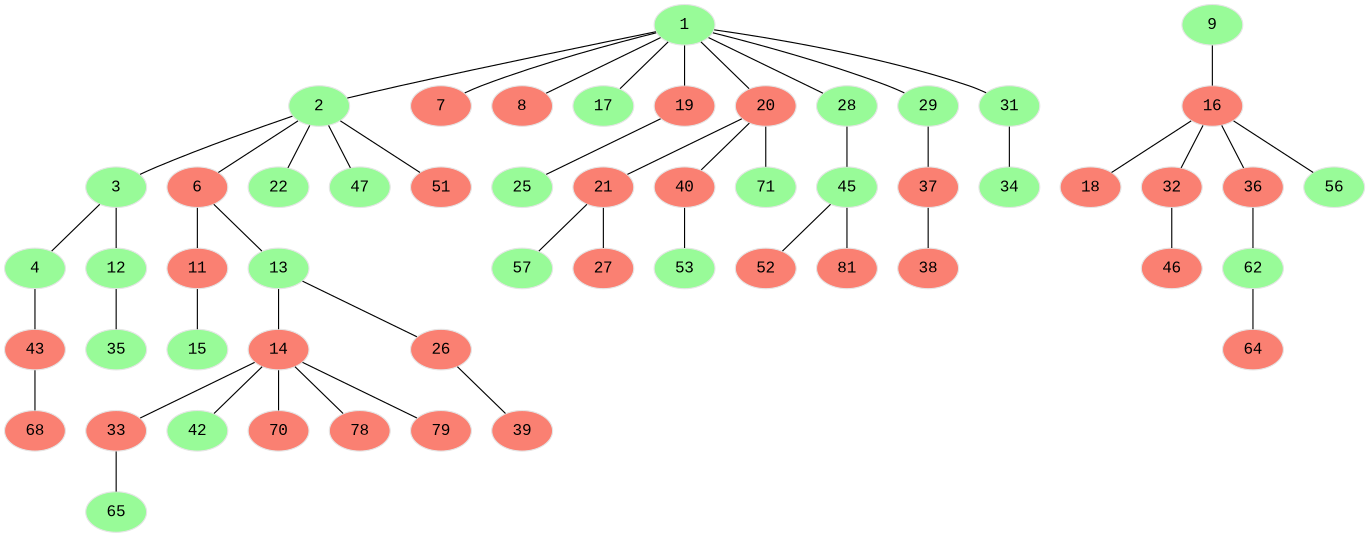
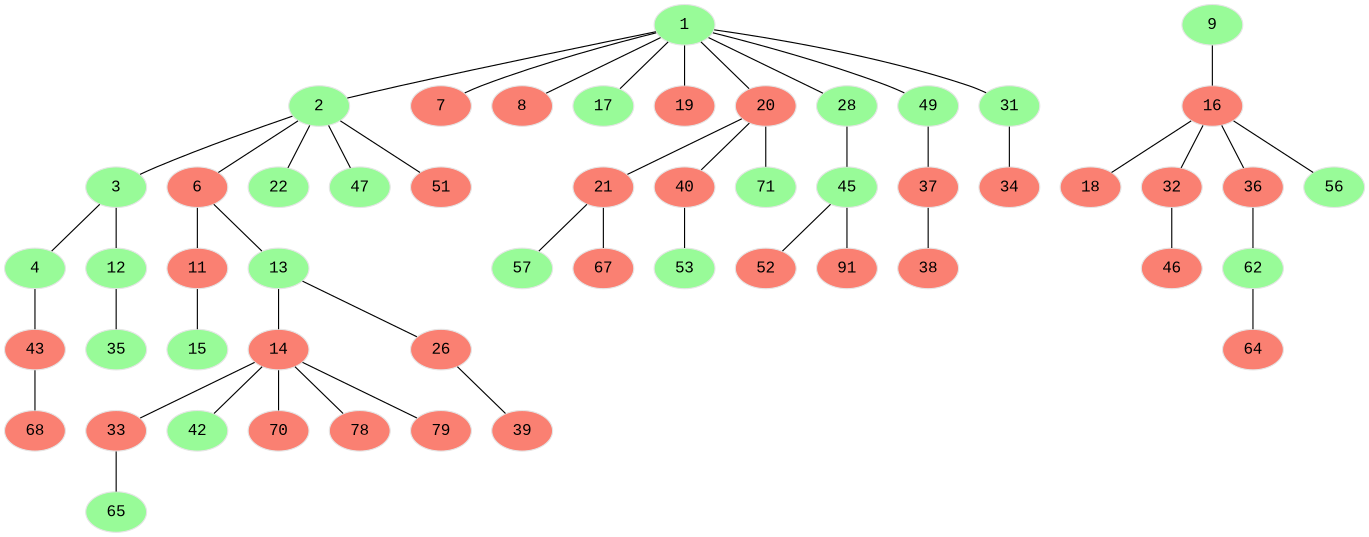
(928, 106) -> (928, 106)
(522, 187) -> none
(1009, 187) -> (1009, 187)
(603, 268) -> (603, 268)
(847, 268) -> (847, 268)
